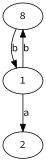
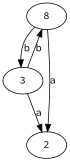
none -> (50, 77)
(23, 81) -> (23, 81)
